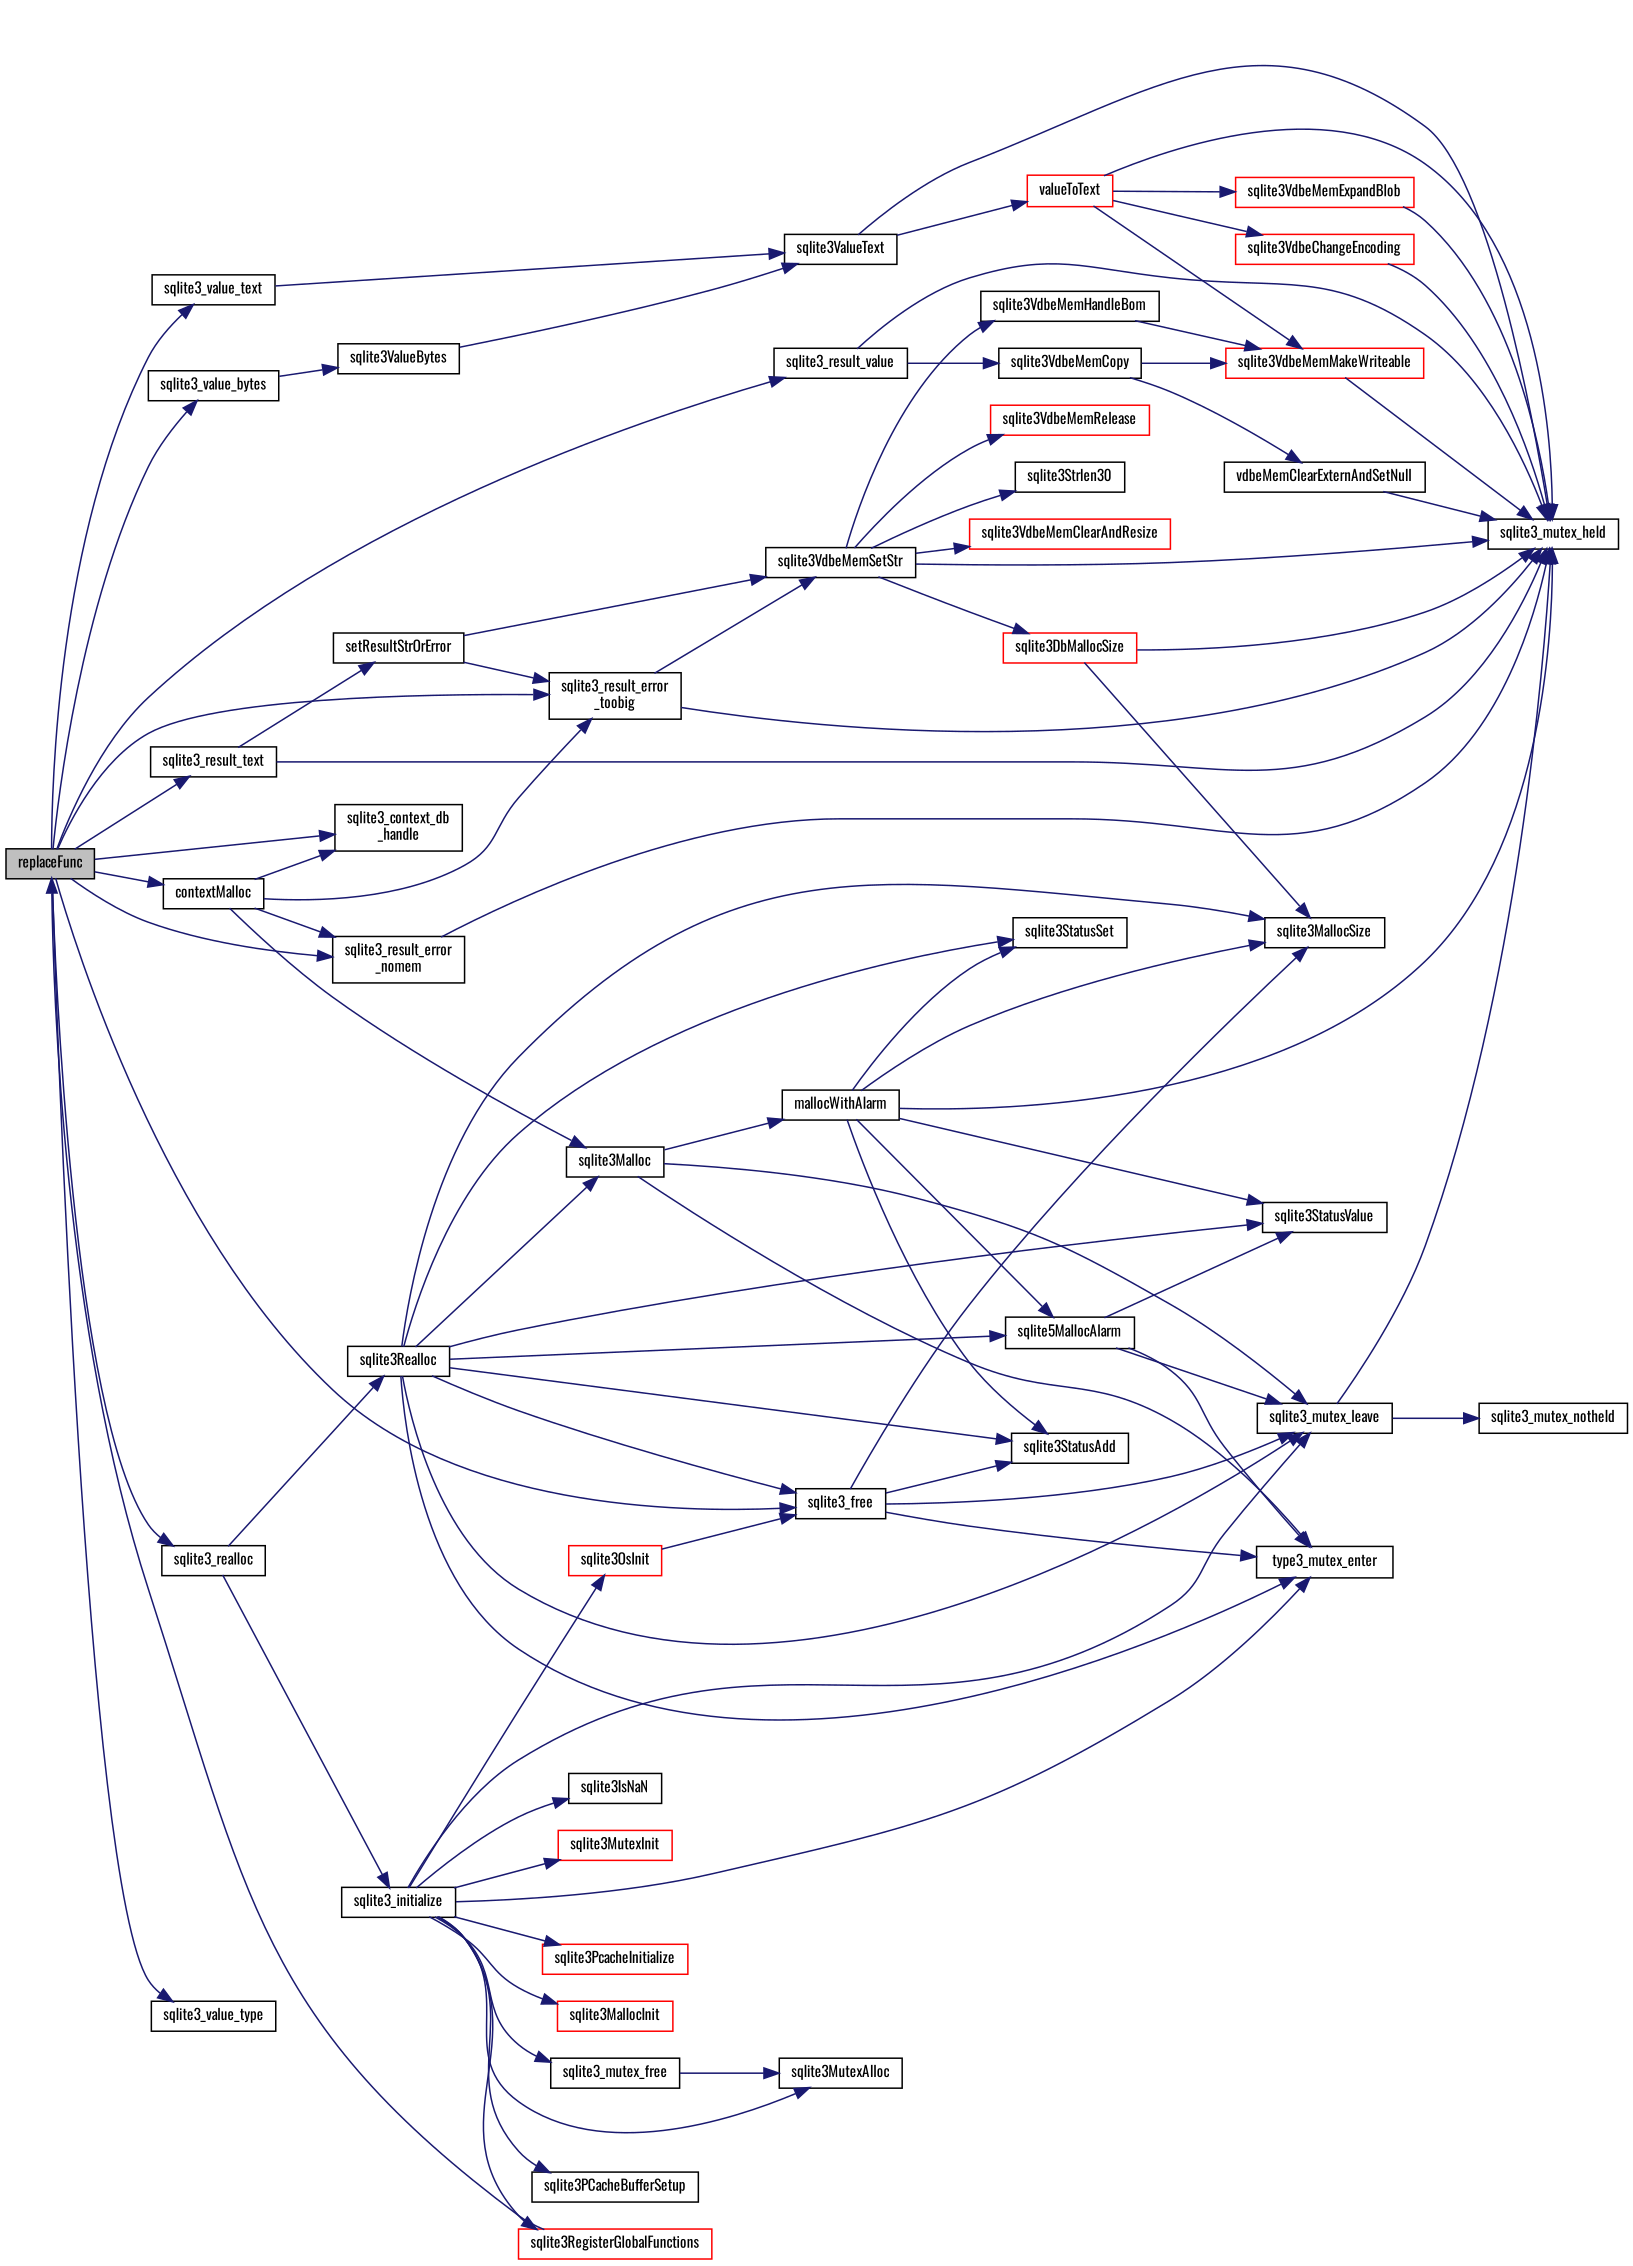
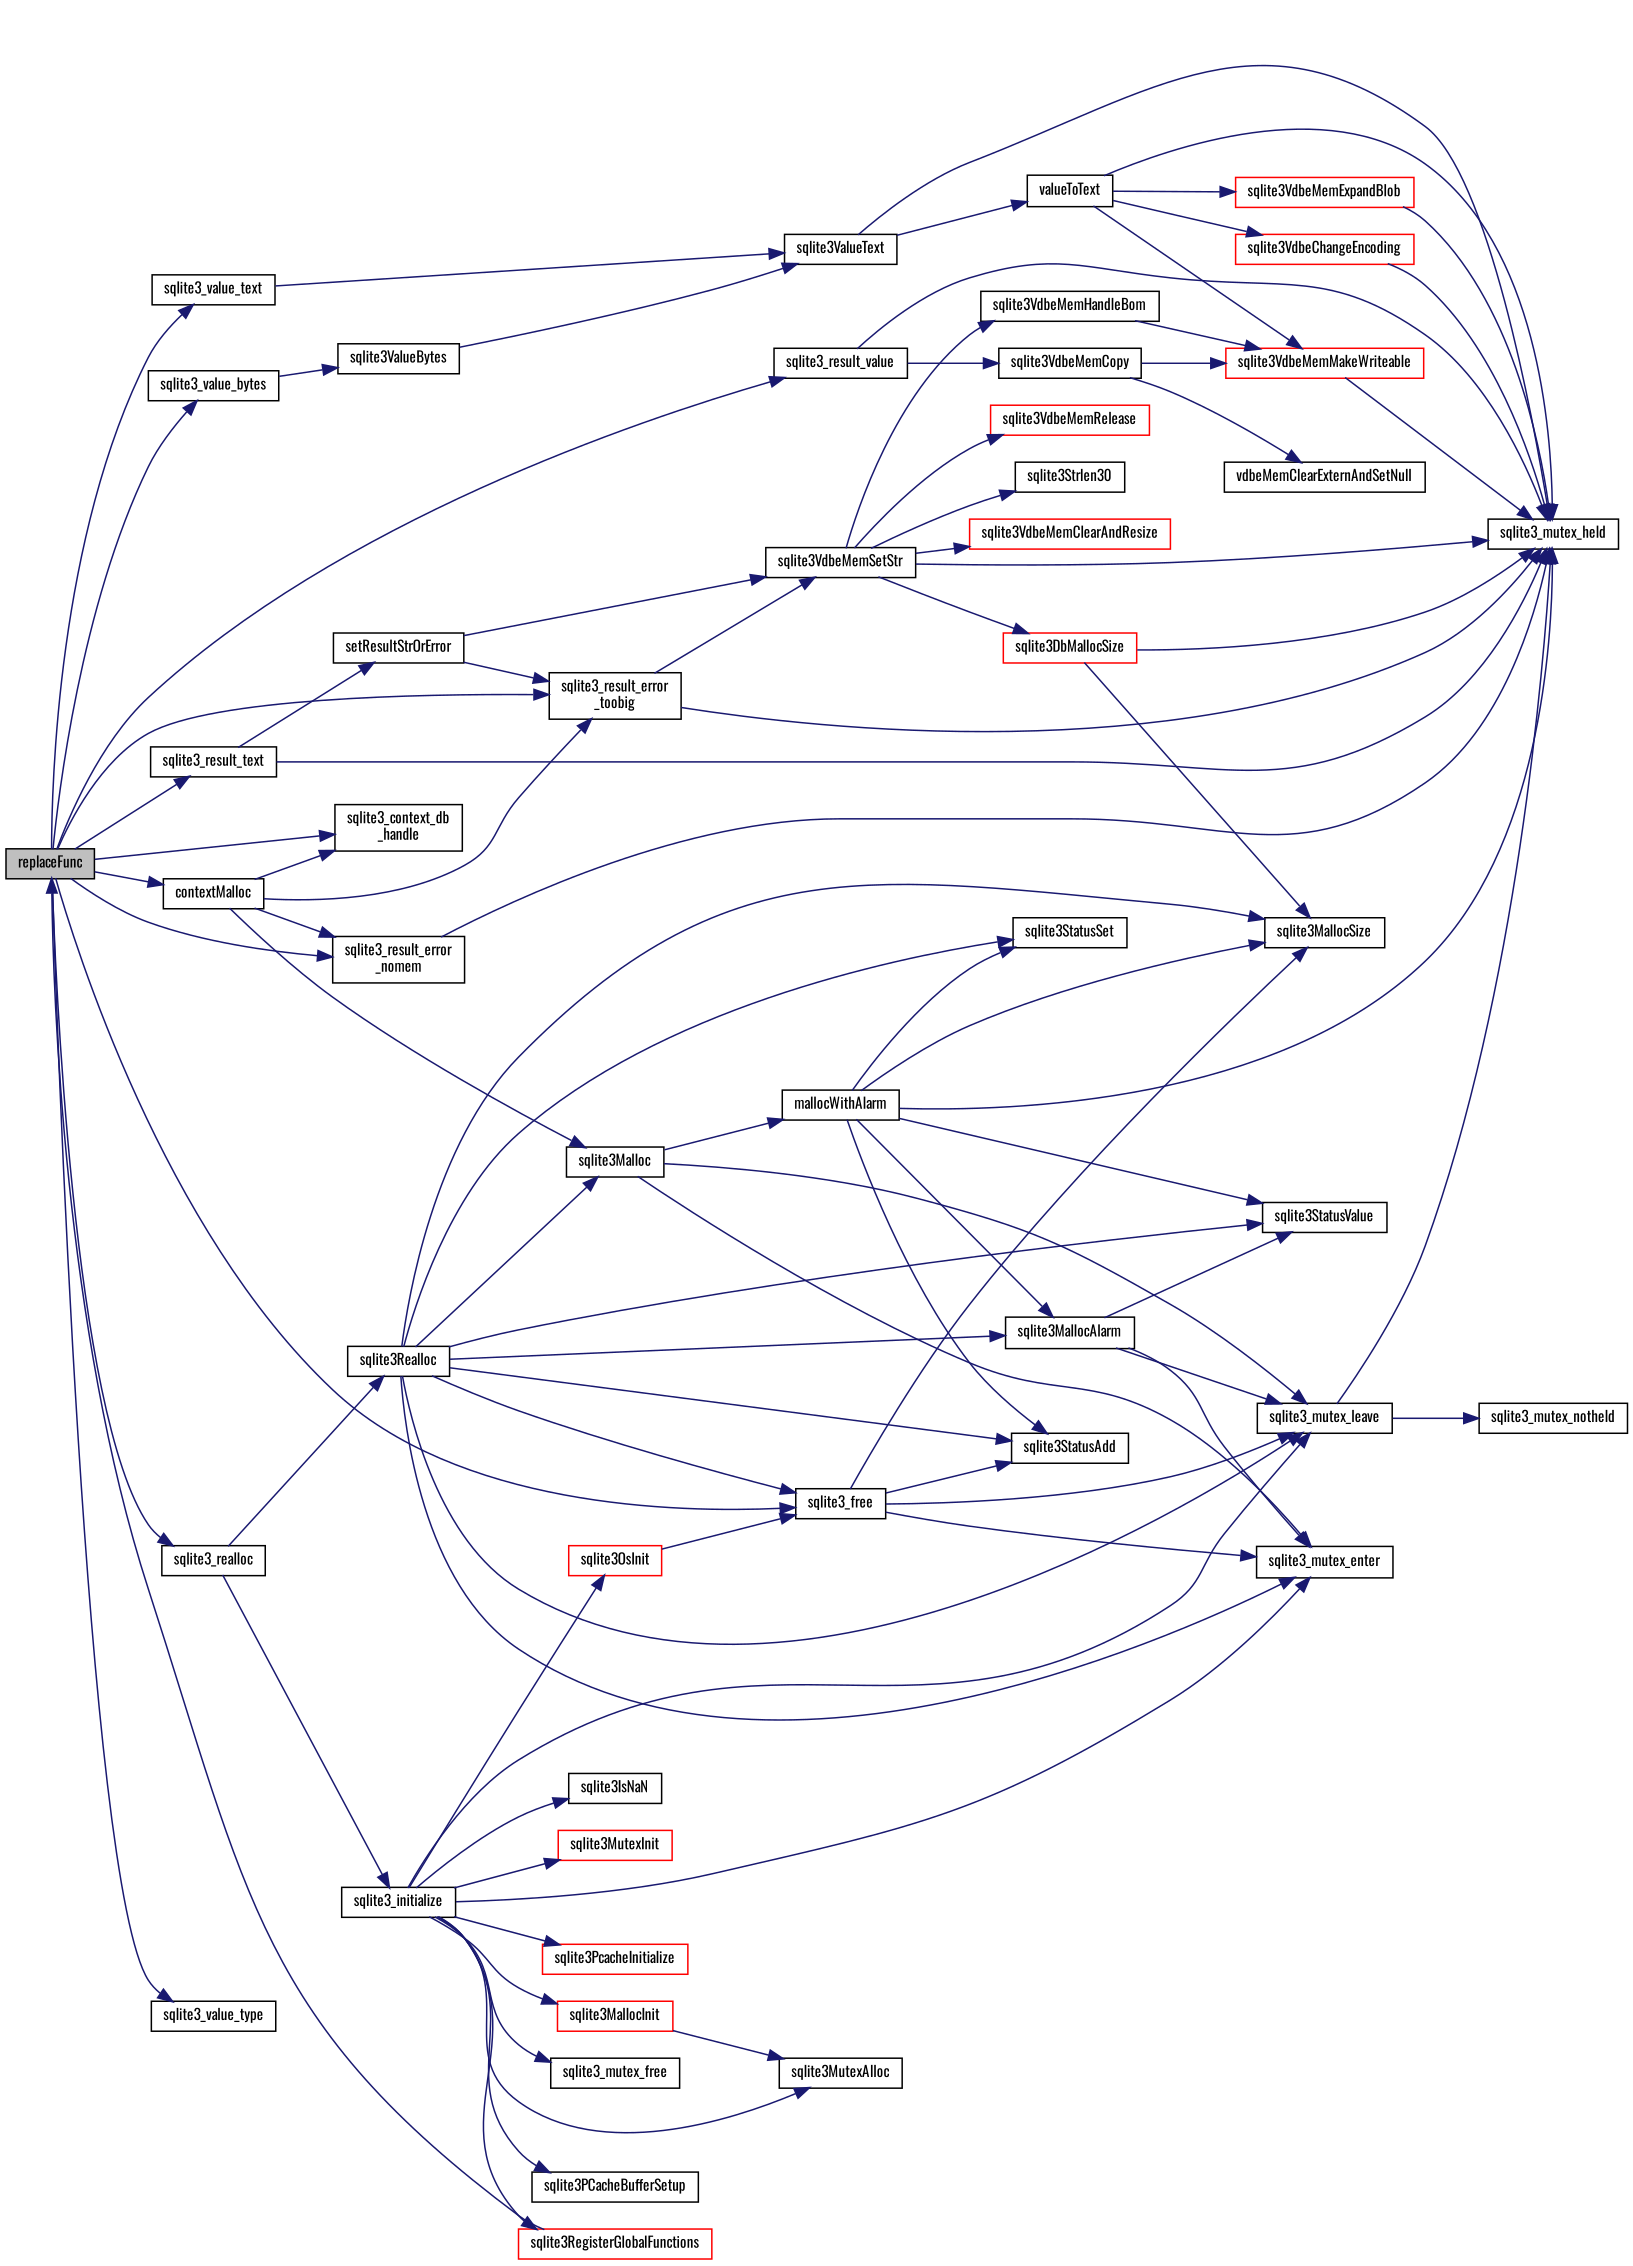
(1070, 191) -> (1070, 191)
(1432, 504) -> none
(1070, 1333) -> (1070, 1333)
(1325, 1562) -> (1325, 1562)
(722, 2073) -> (721, 2043)
